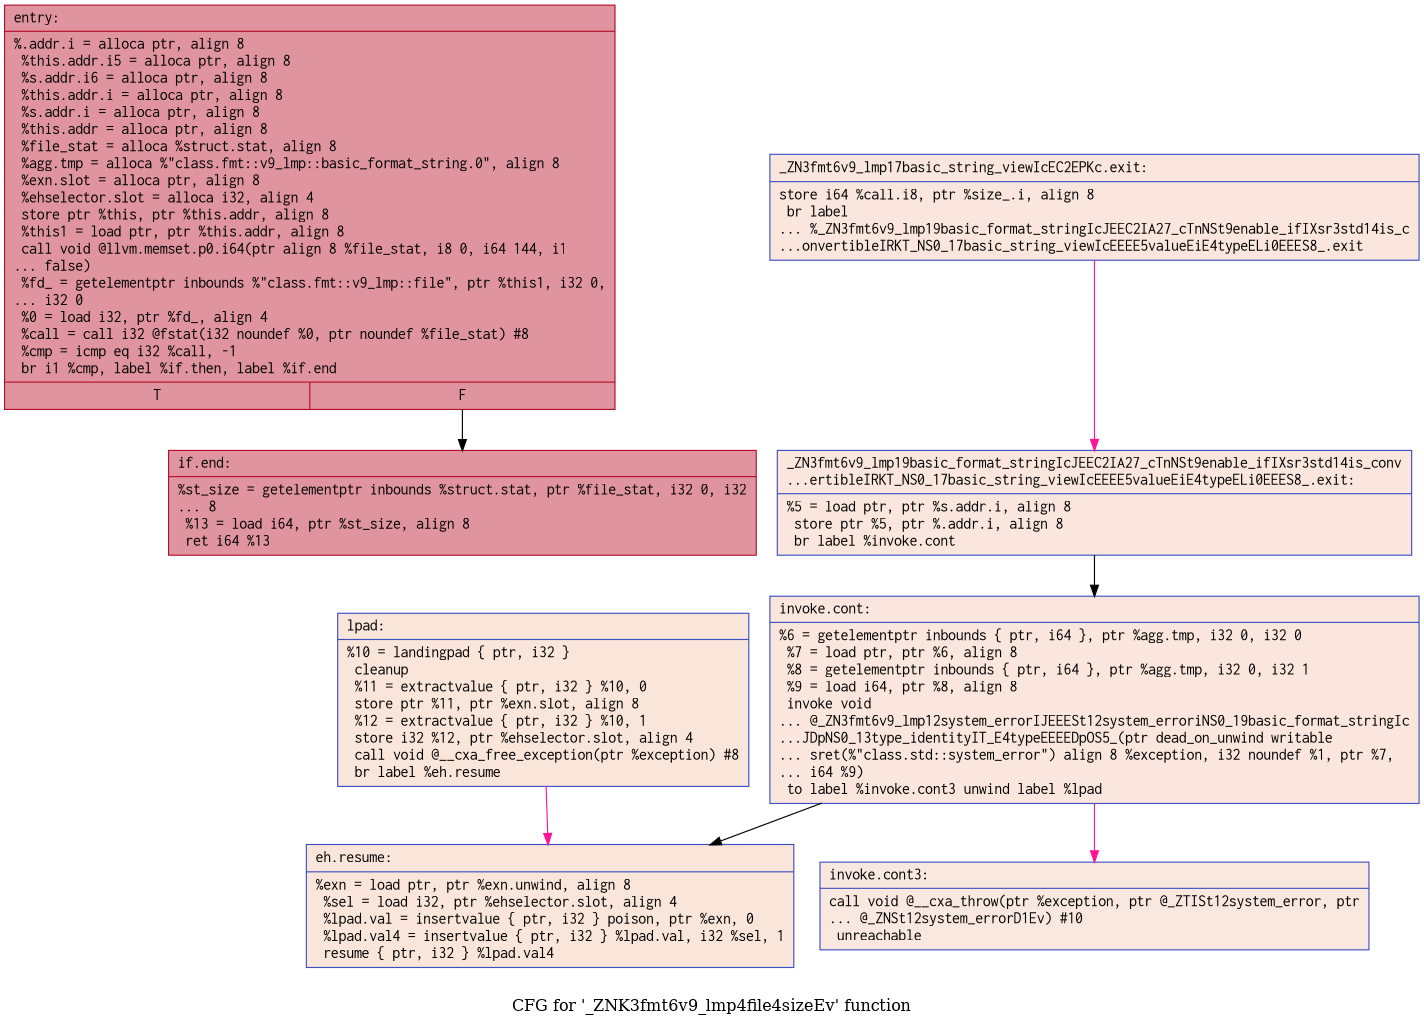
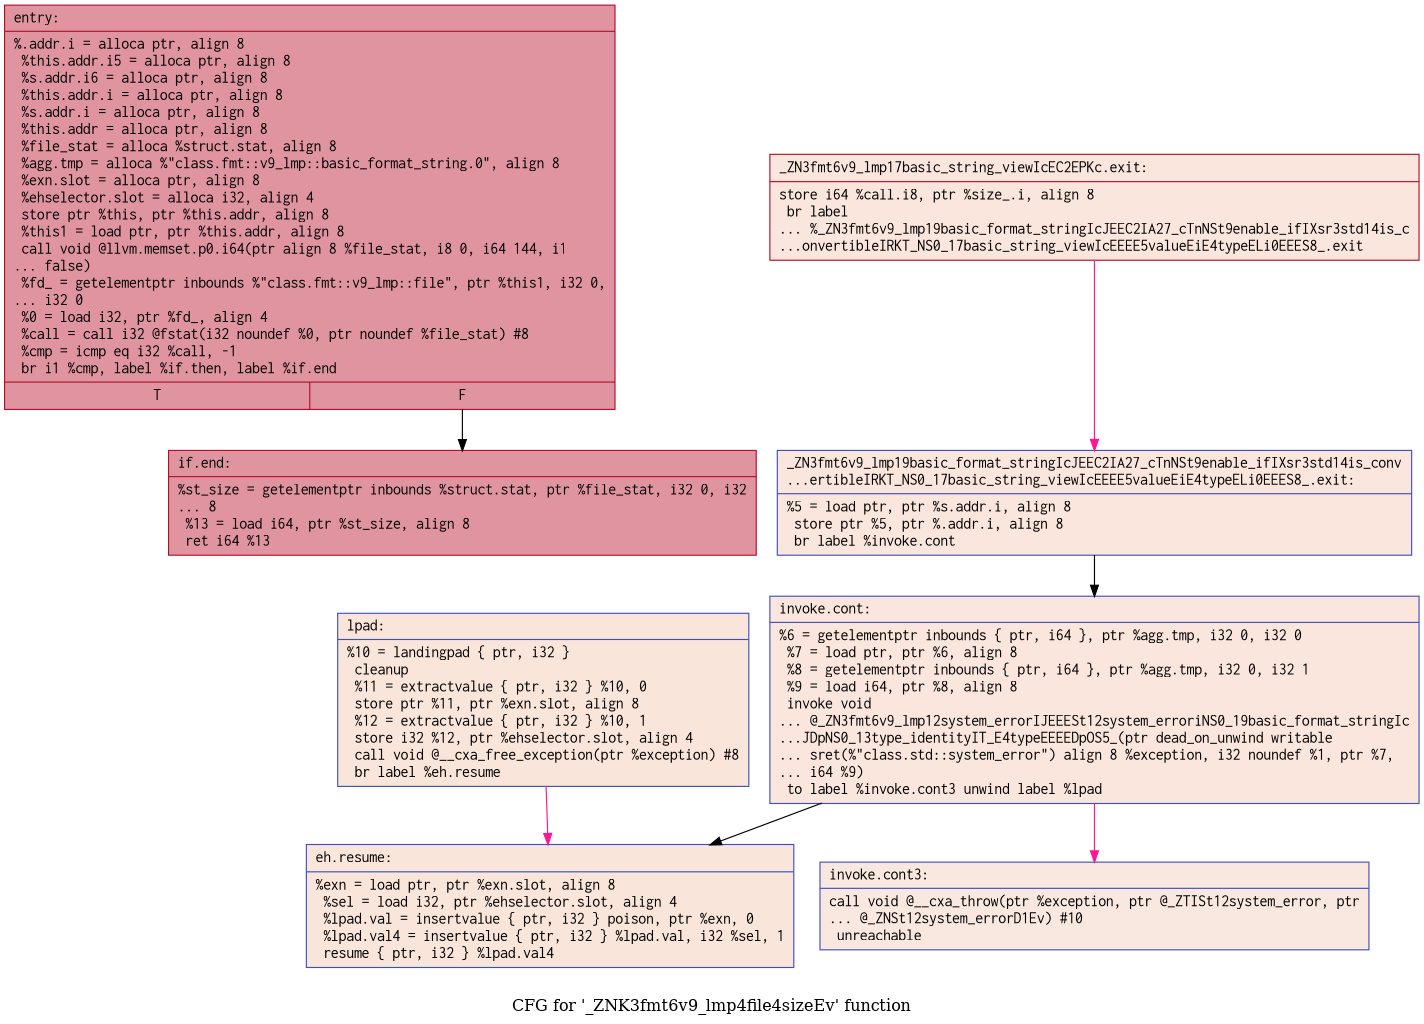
(1094, 207) -> (1094, 207)
(473, 885) -> (466, 885)
